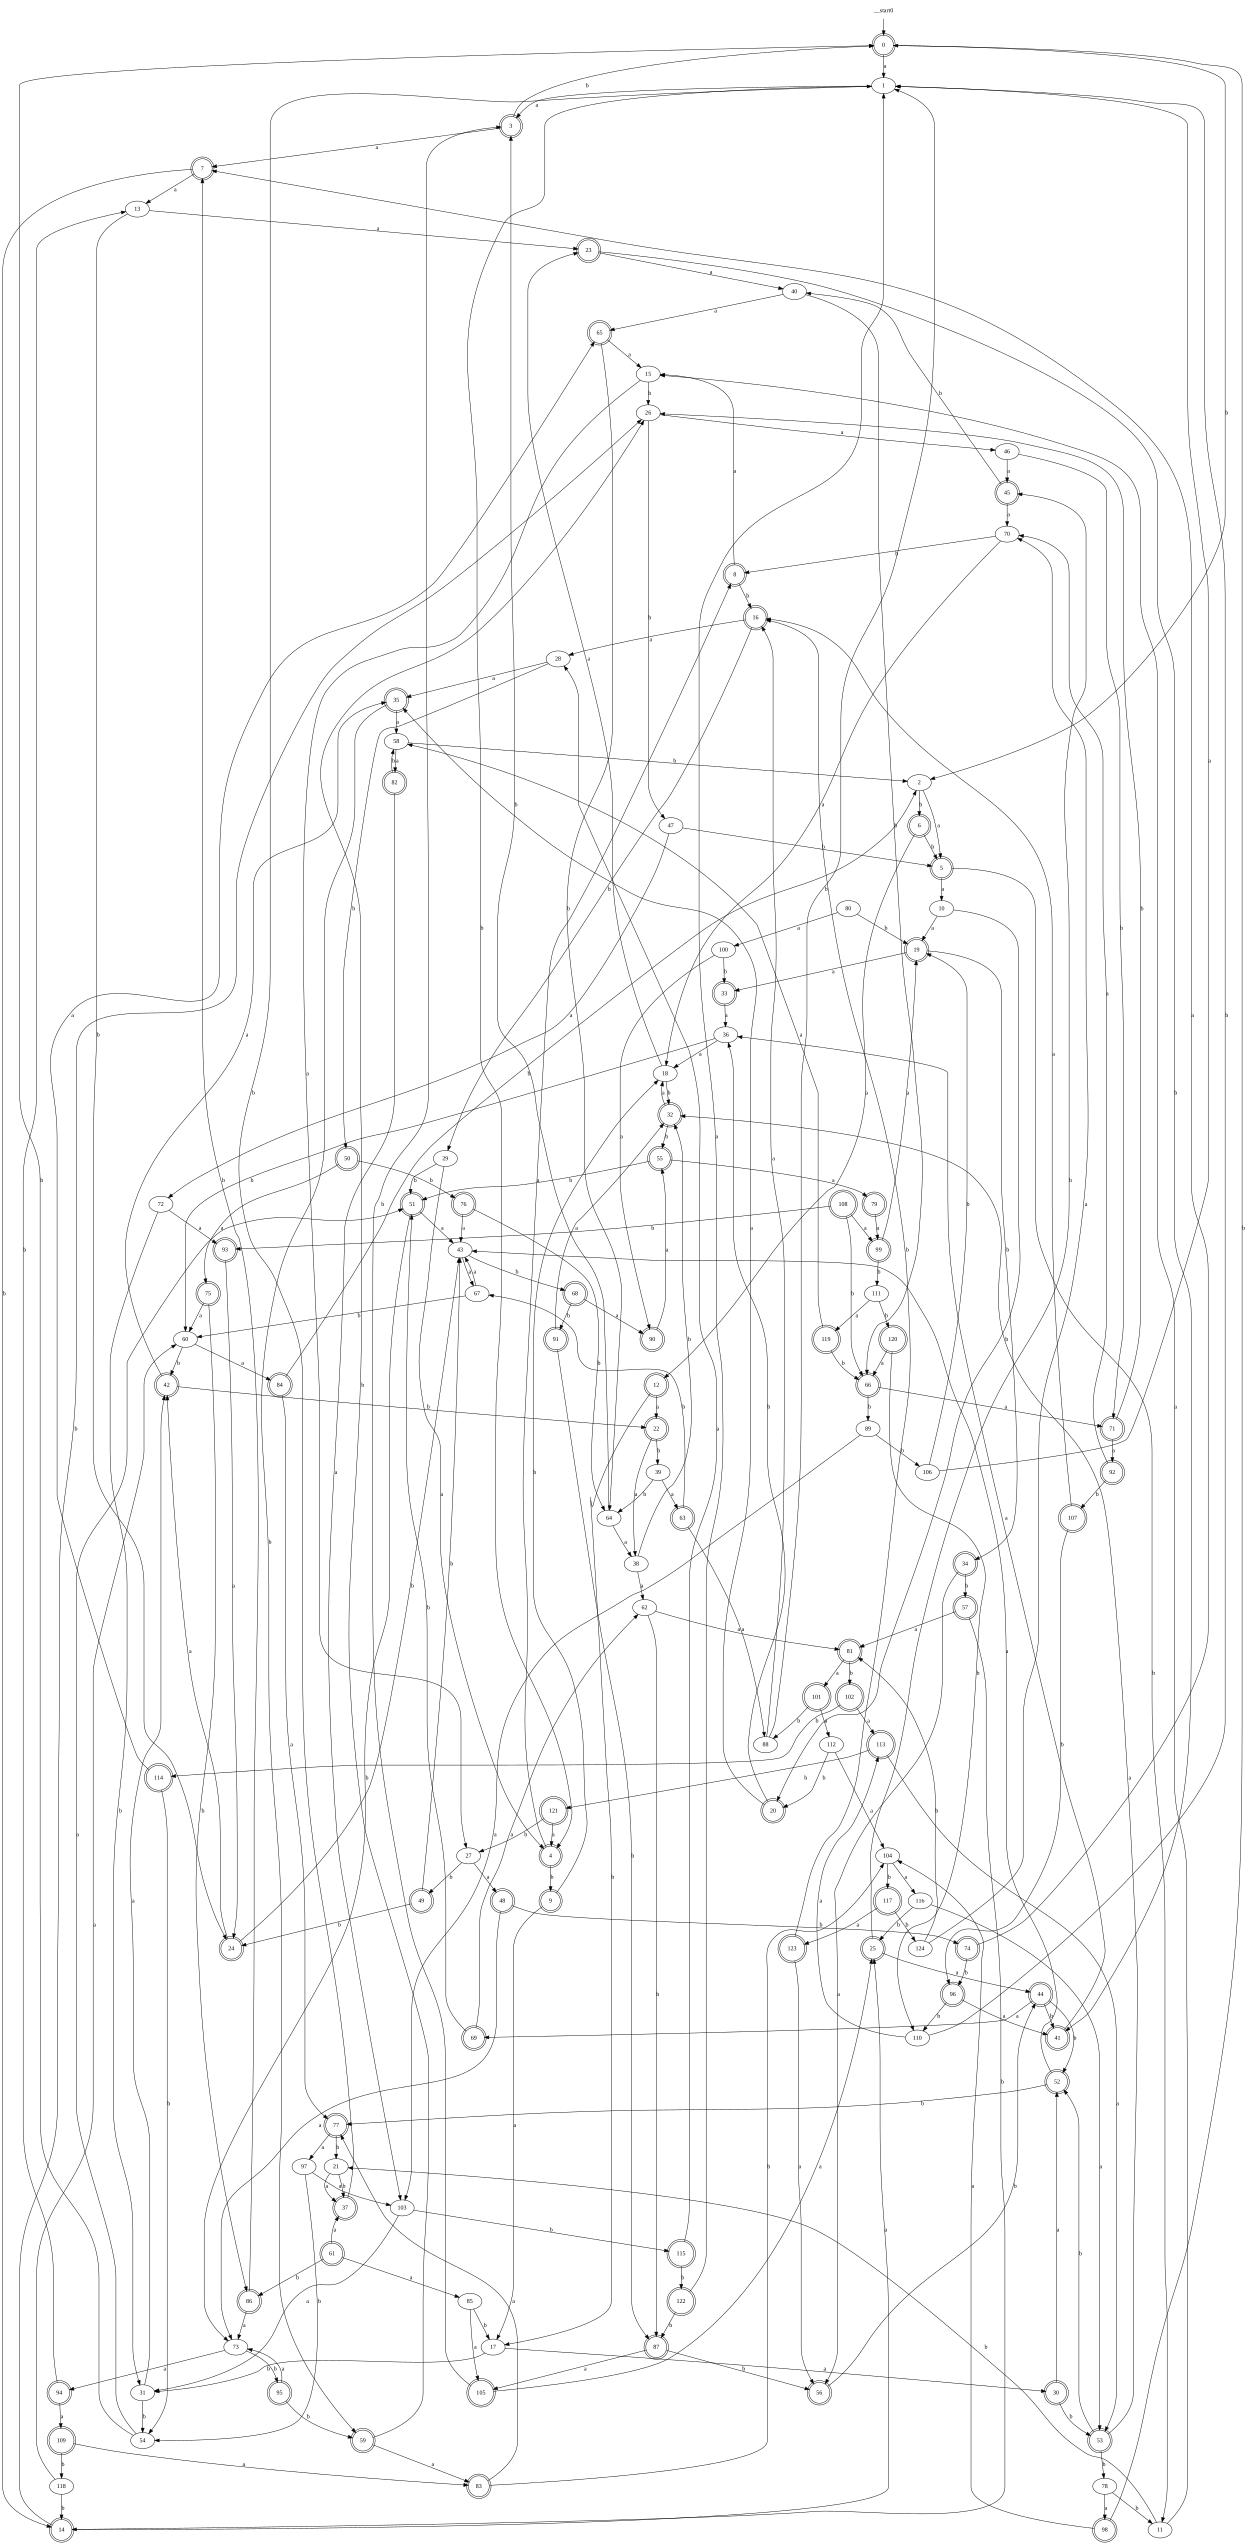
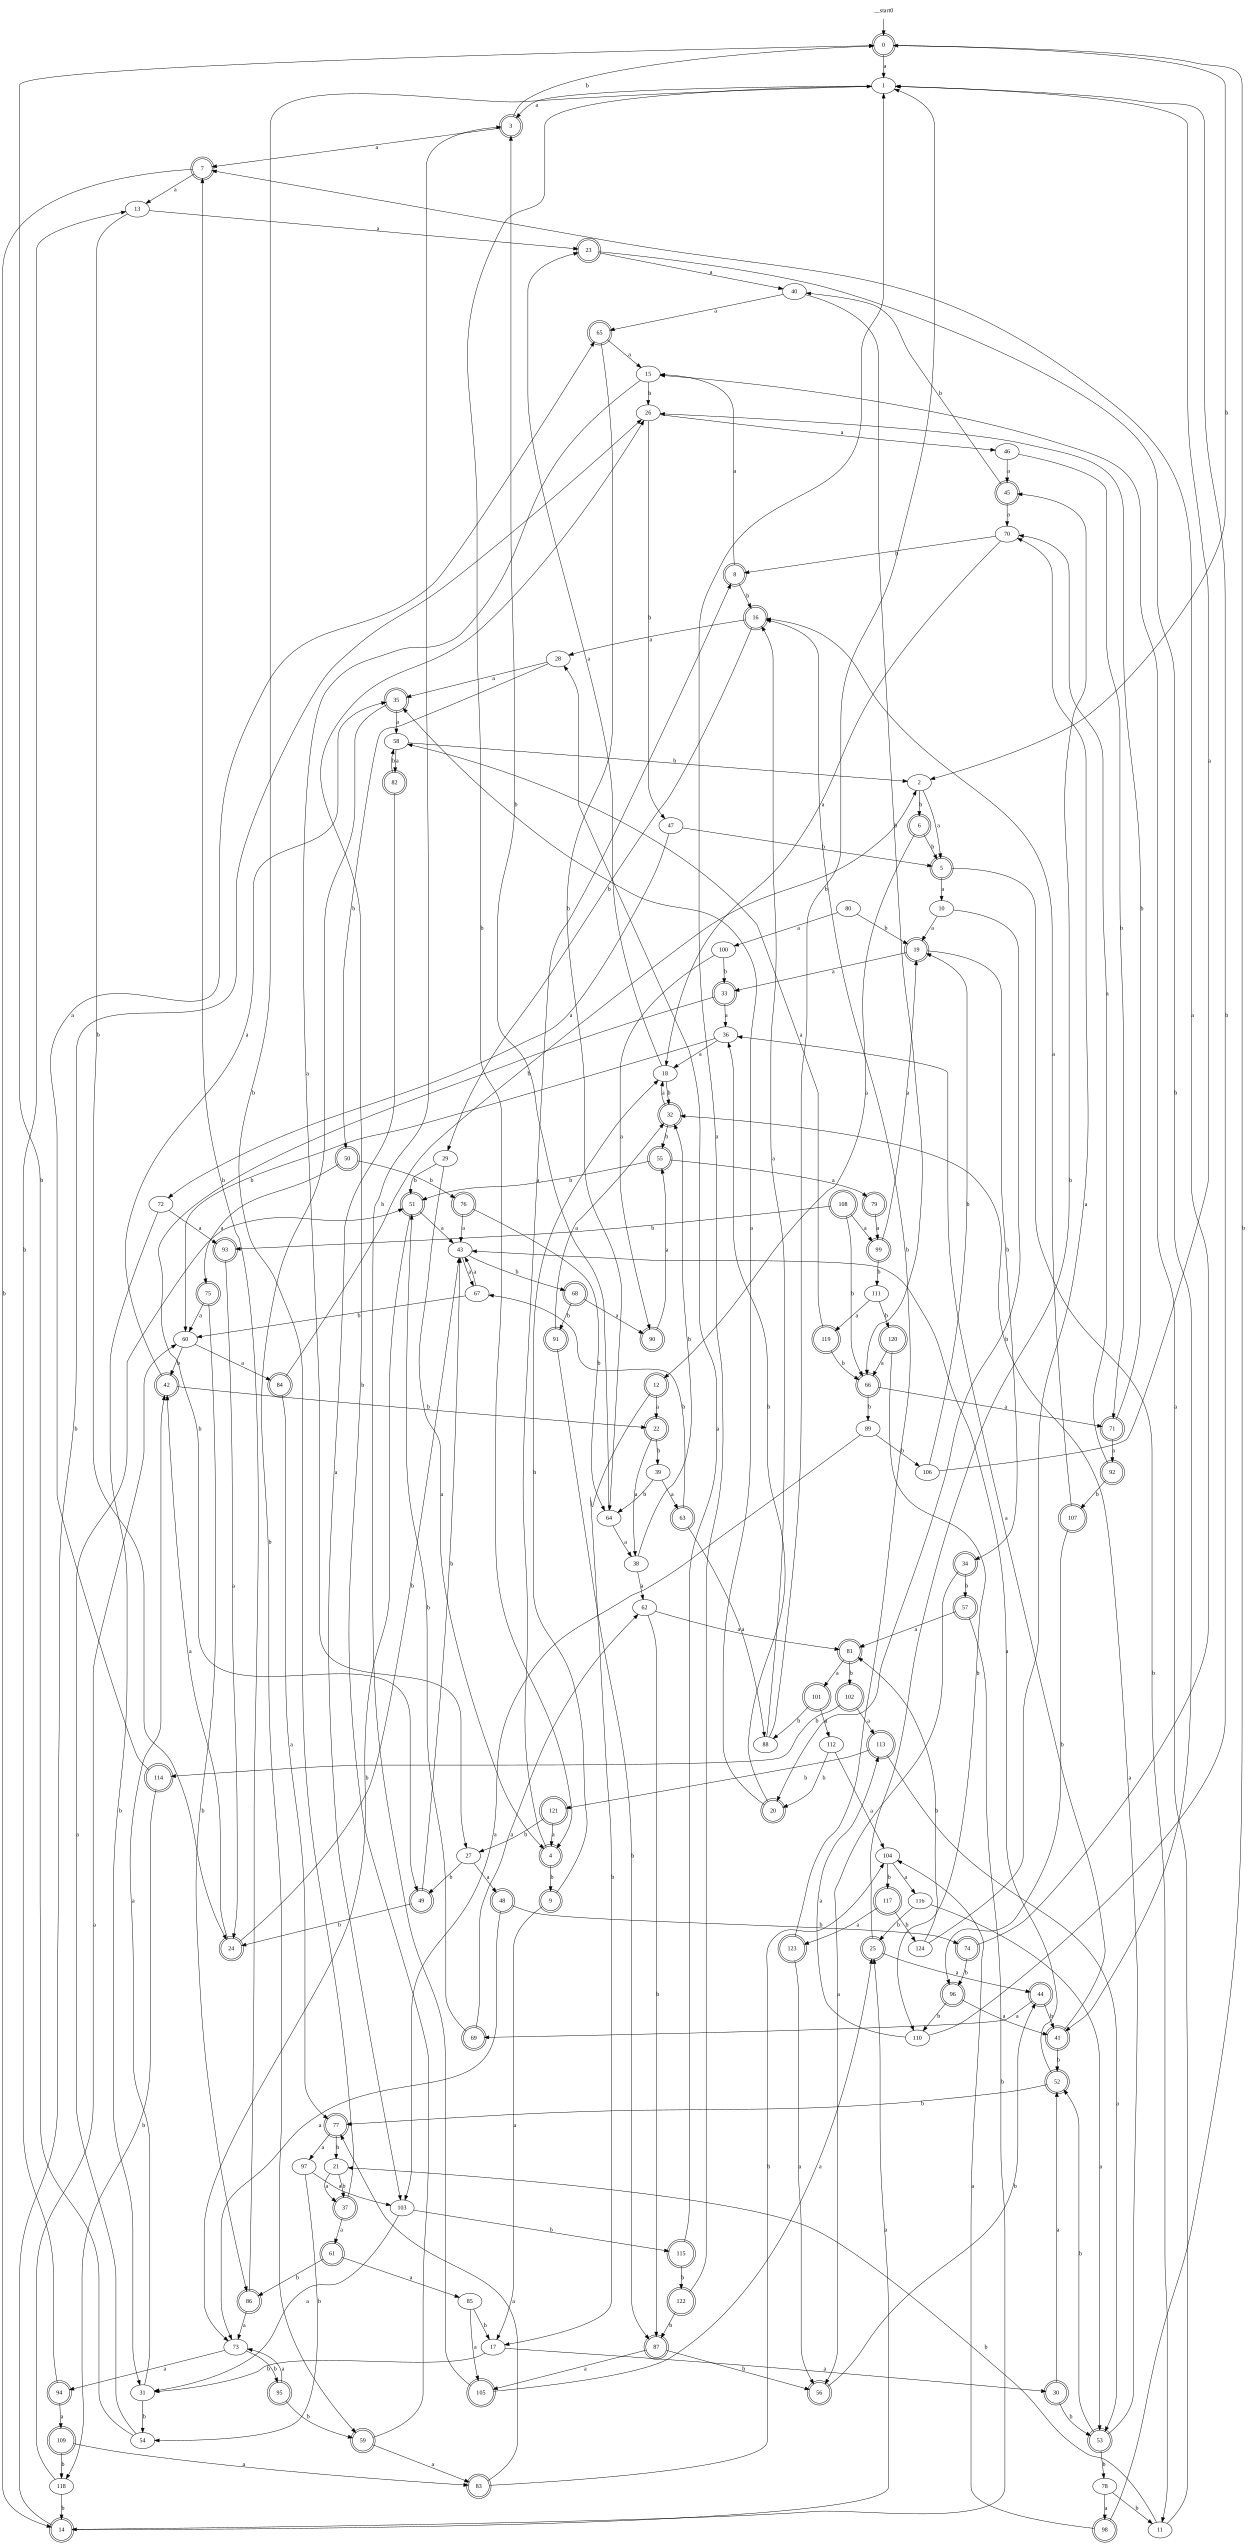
none -> (161, 1312)
(1073, 2031) -> (1057, 2058)
(167, 2112) -> (133, 2138)
(332, 2231) -> (339, 2229)
